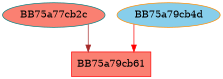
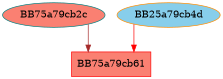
(54, 15) -> (54, 15)
(169, 15) -> (169, 15)
